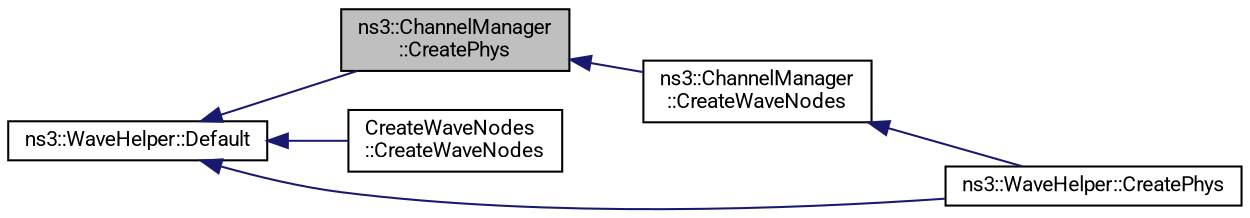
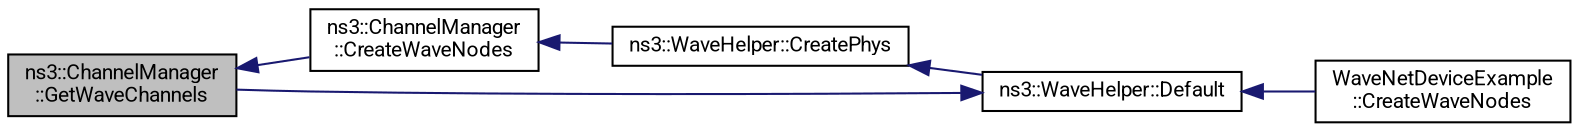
(455, 40) -> (122, 85)
(455, 141) -> (1443, 91)
(581, 208) -> (956, 71)
